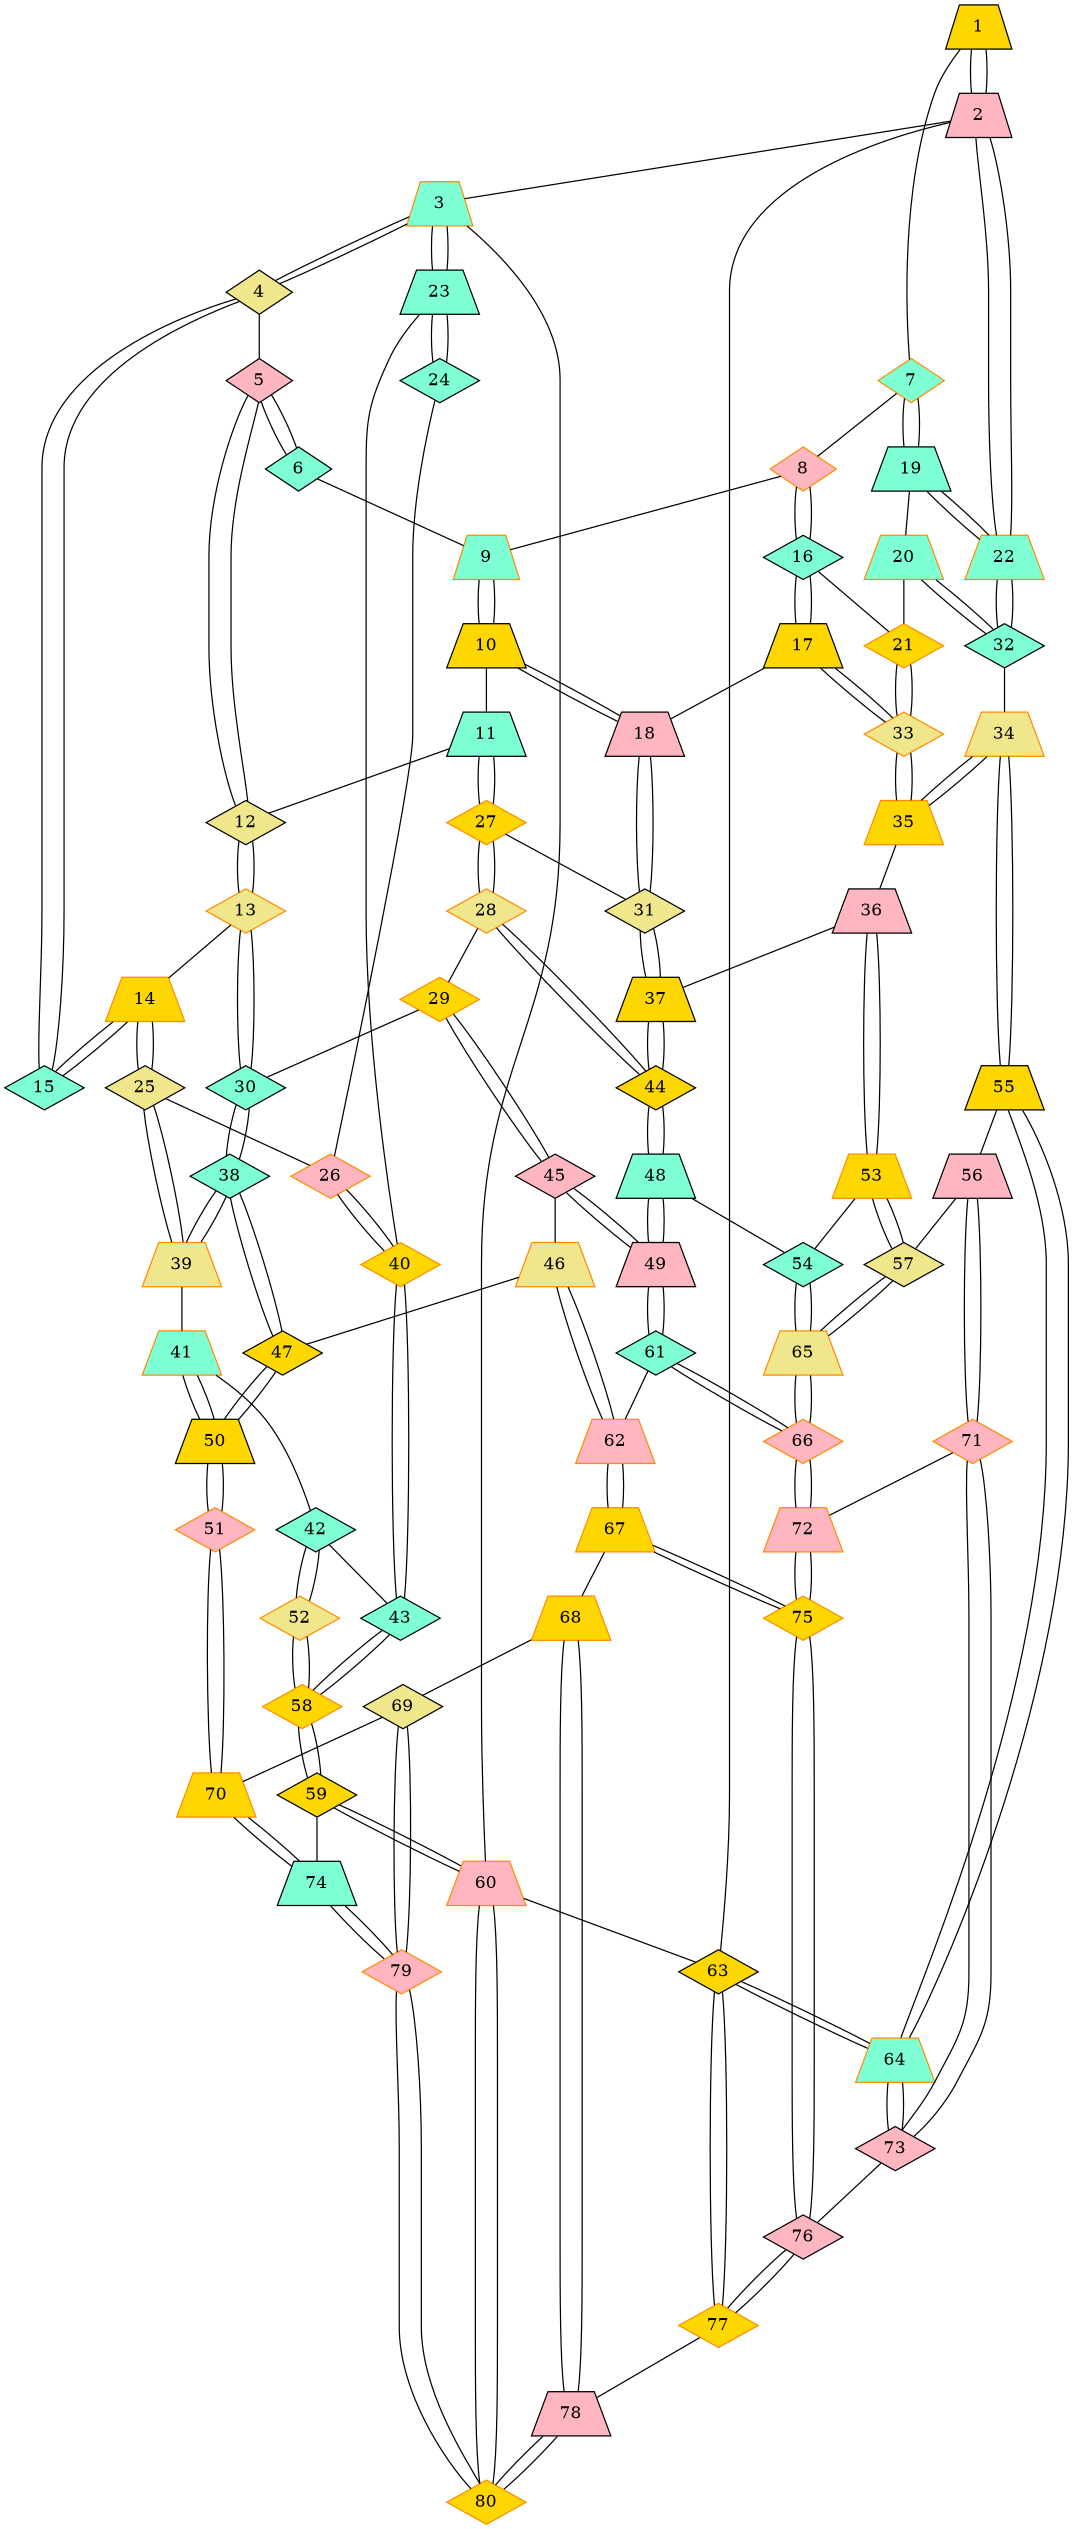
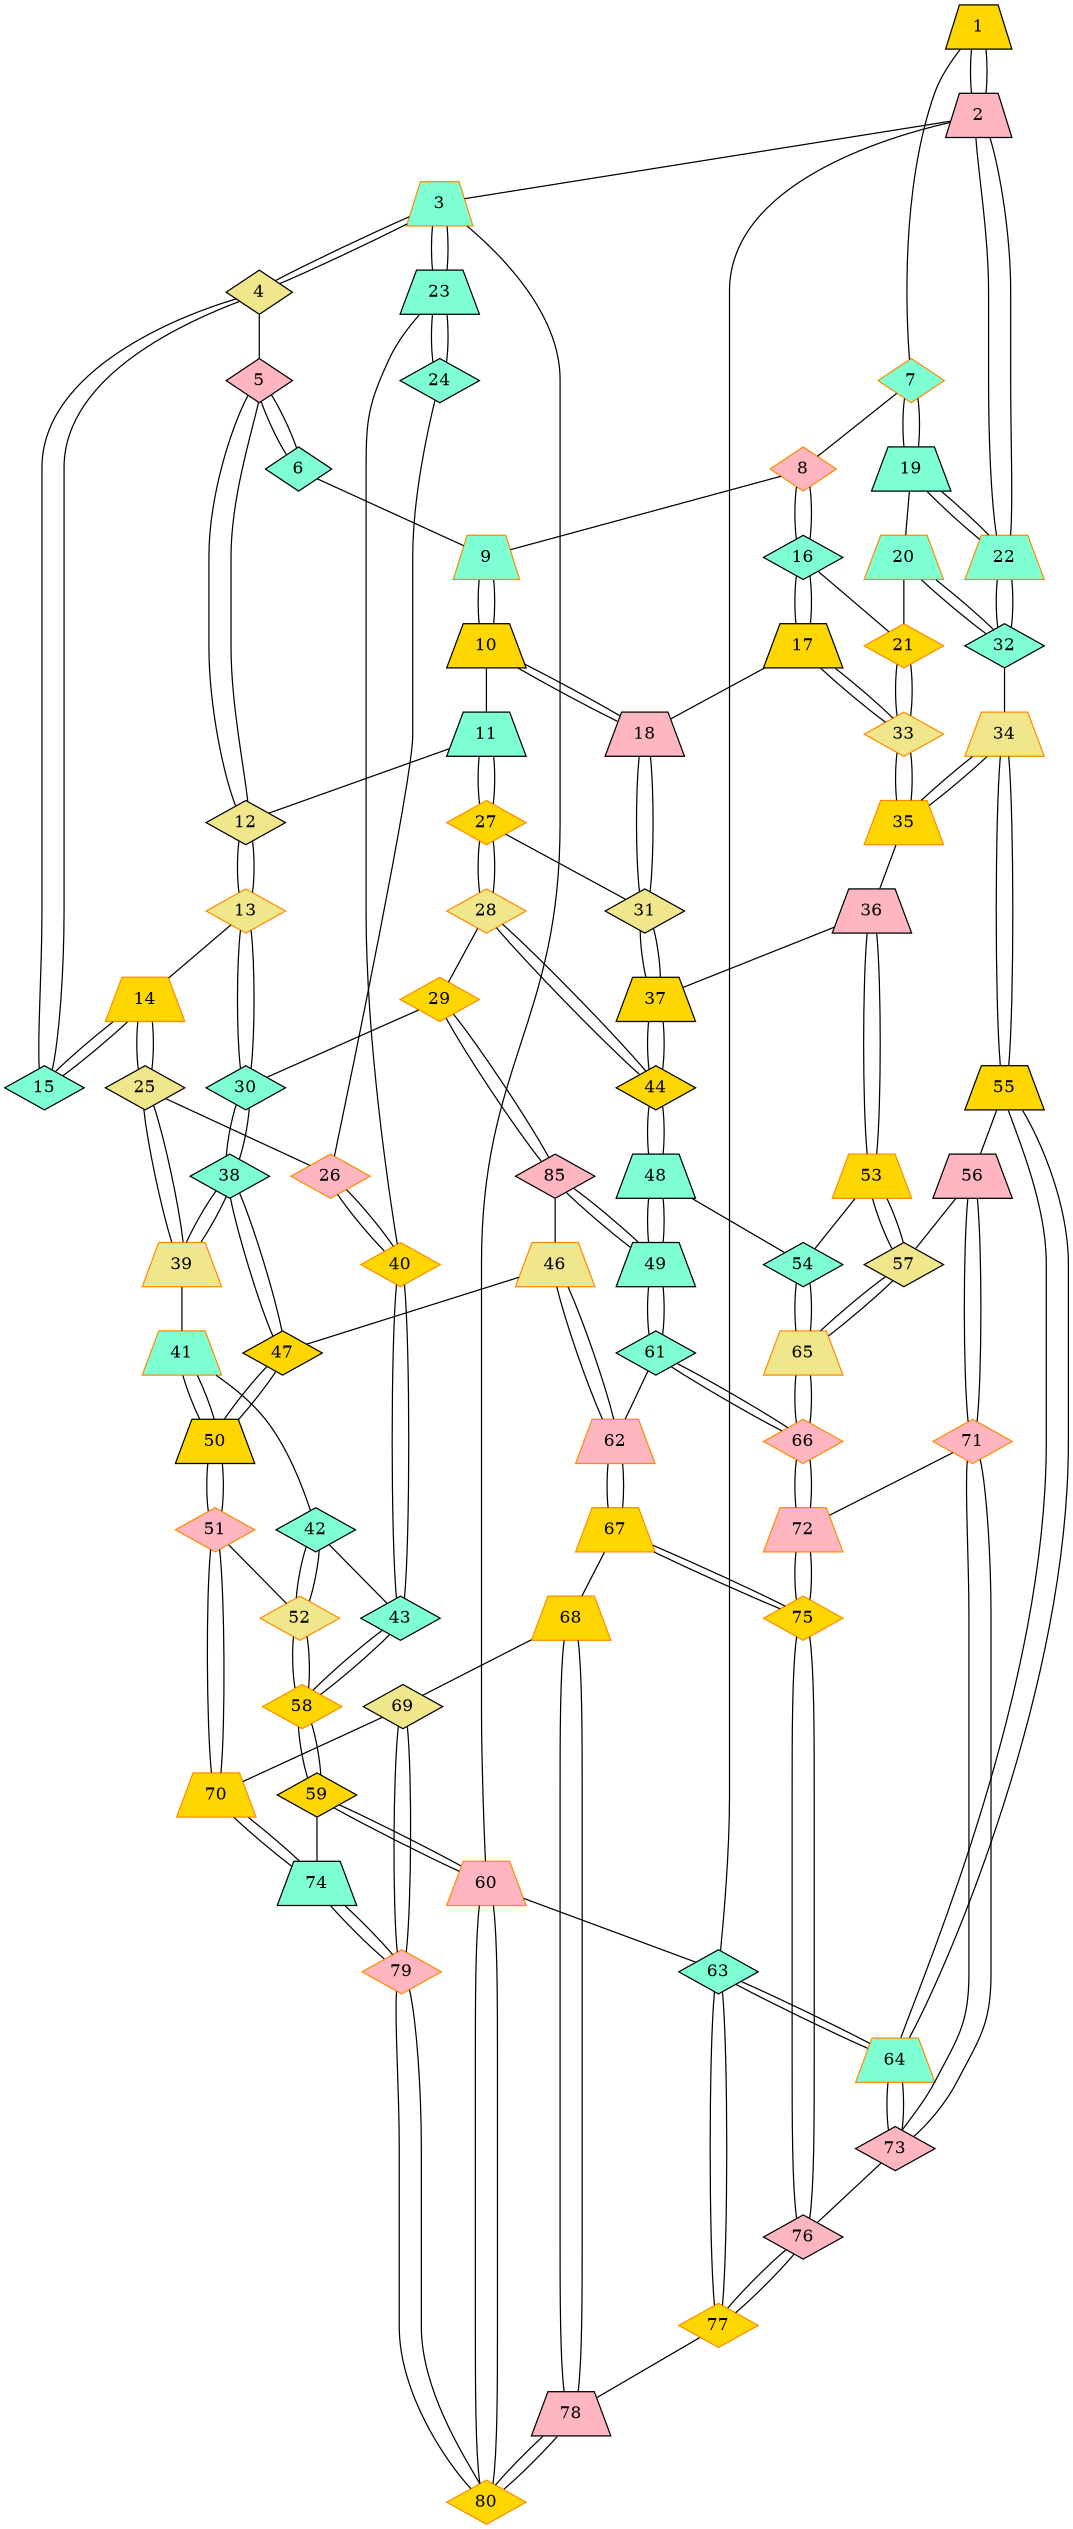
(555, 1176) -> (555, 1176)
(656, 1265) -> (656, 1265)
none -> (258, 1574)
(718, 1972) -> (718, 1972)
